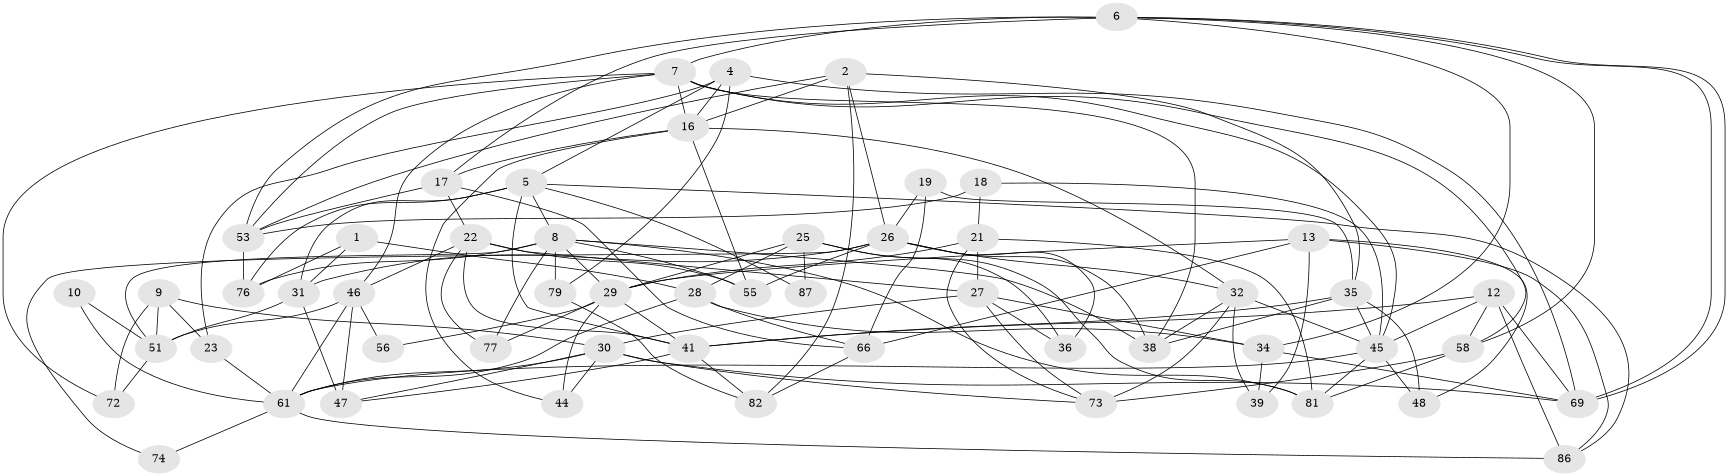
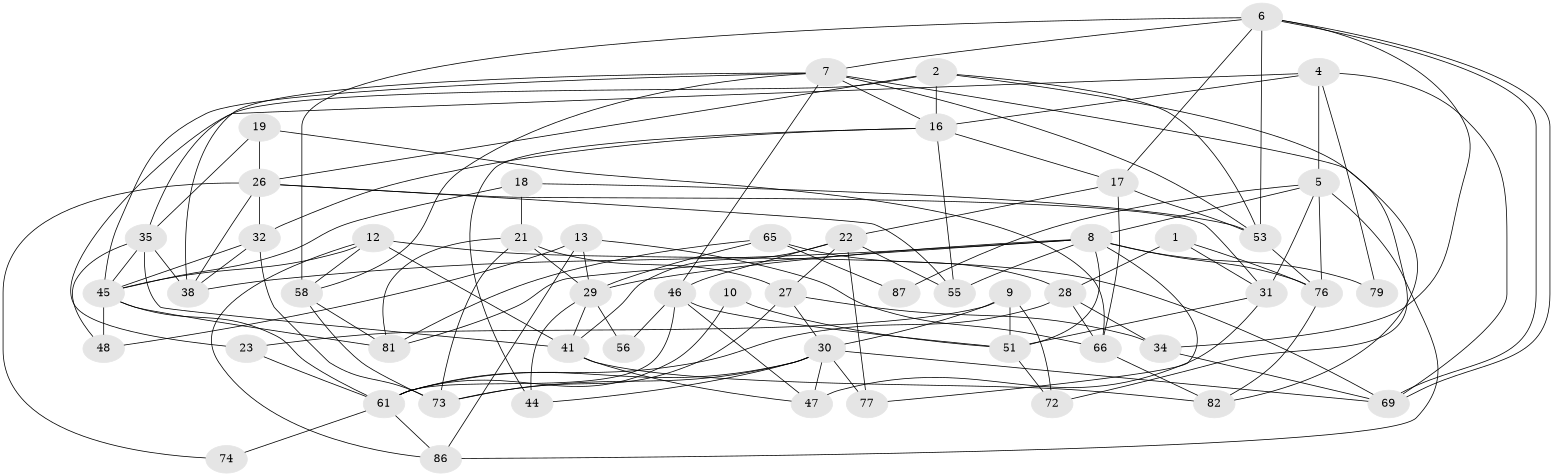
(803, 238) -> (770, 238)
(543, 312) -> none
(551, 322) -> (846, 376)
(1065, 349) -> none
(648, 351) -> (1280, 358)
(1257, 404) -> none
